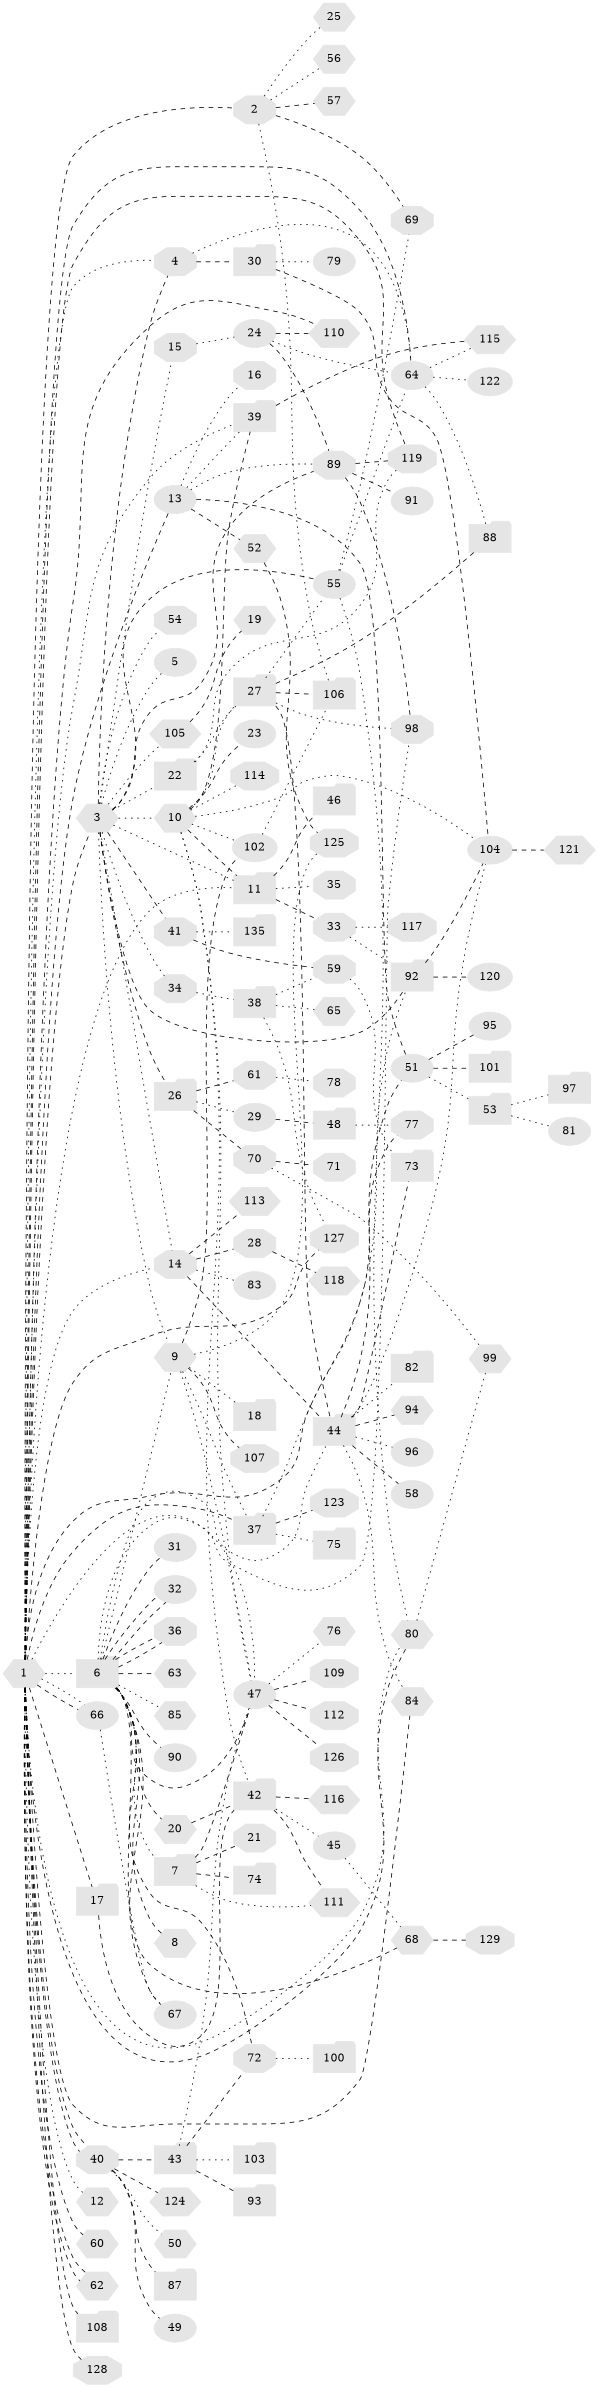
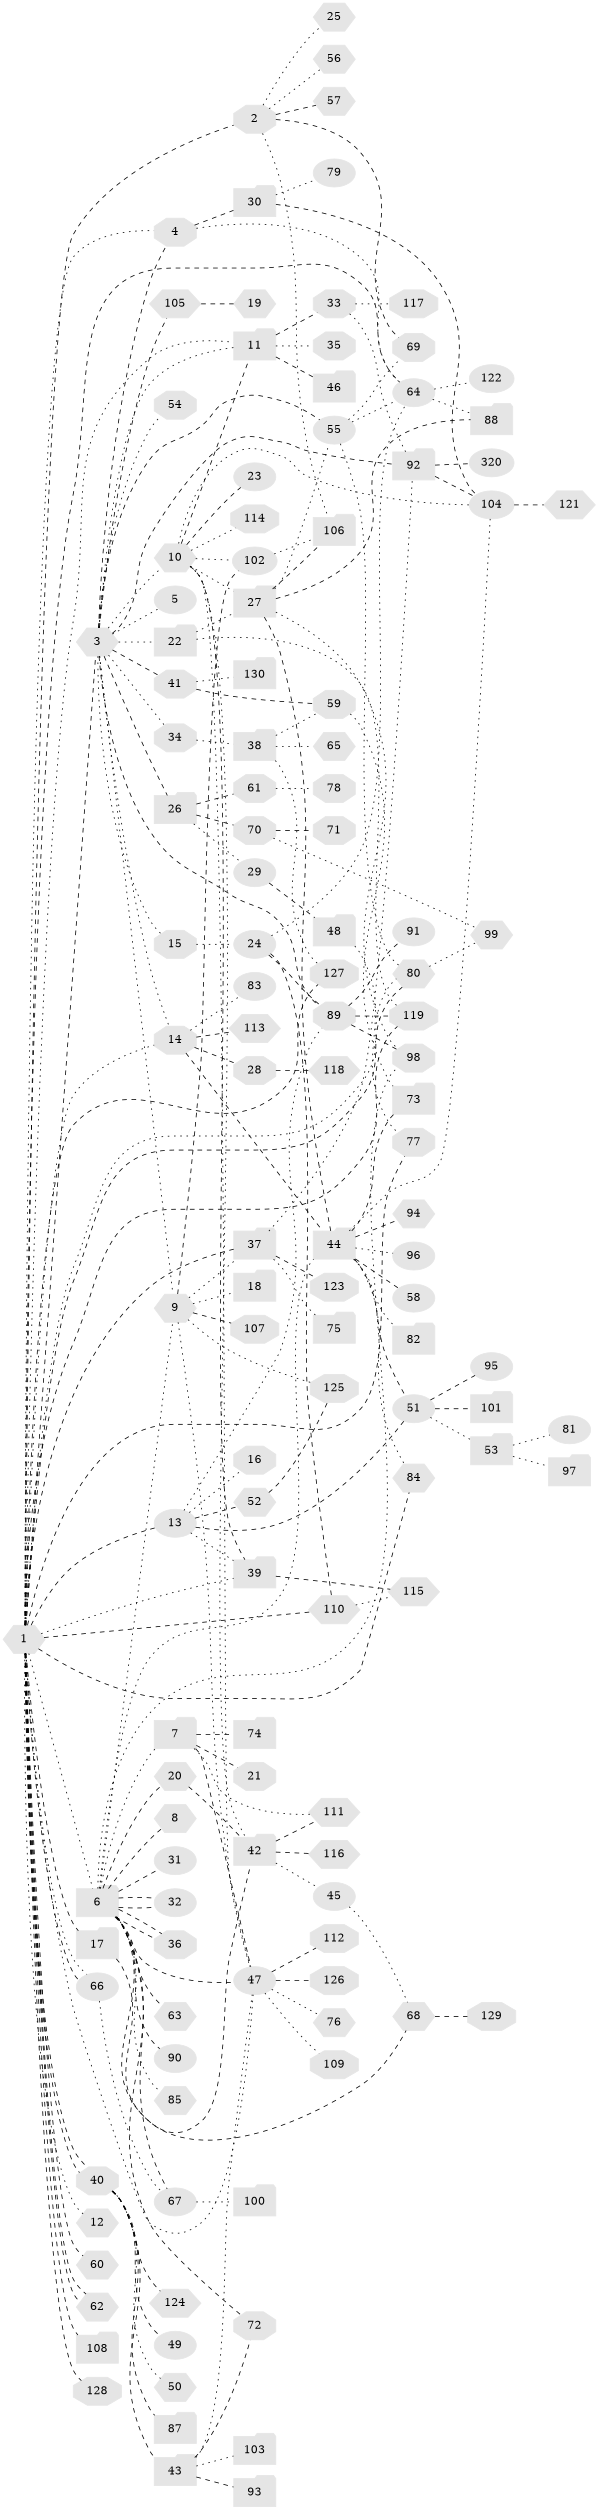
(451, 358) -> (366, 1603)
(139, 766) -> (122, 470)
(255, 932) -> (255, 675)
(490, 977) -> (492, 463)
(293, 1685) -> (291, 2024)
(294, 2059) -> (210, 2202)
